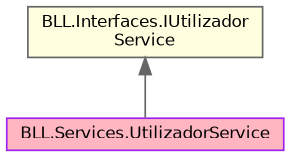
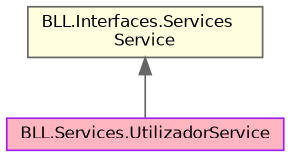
(145, 32) -> (145, 32)
